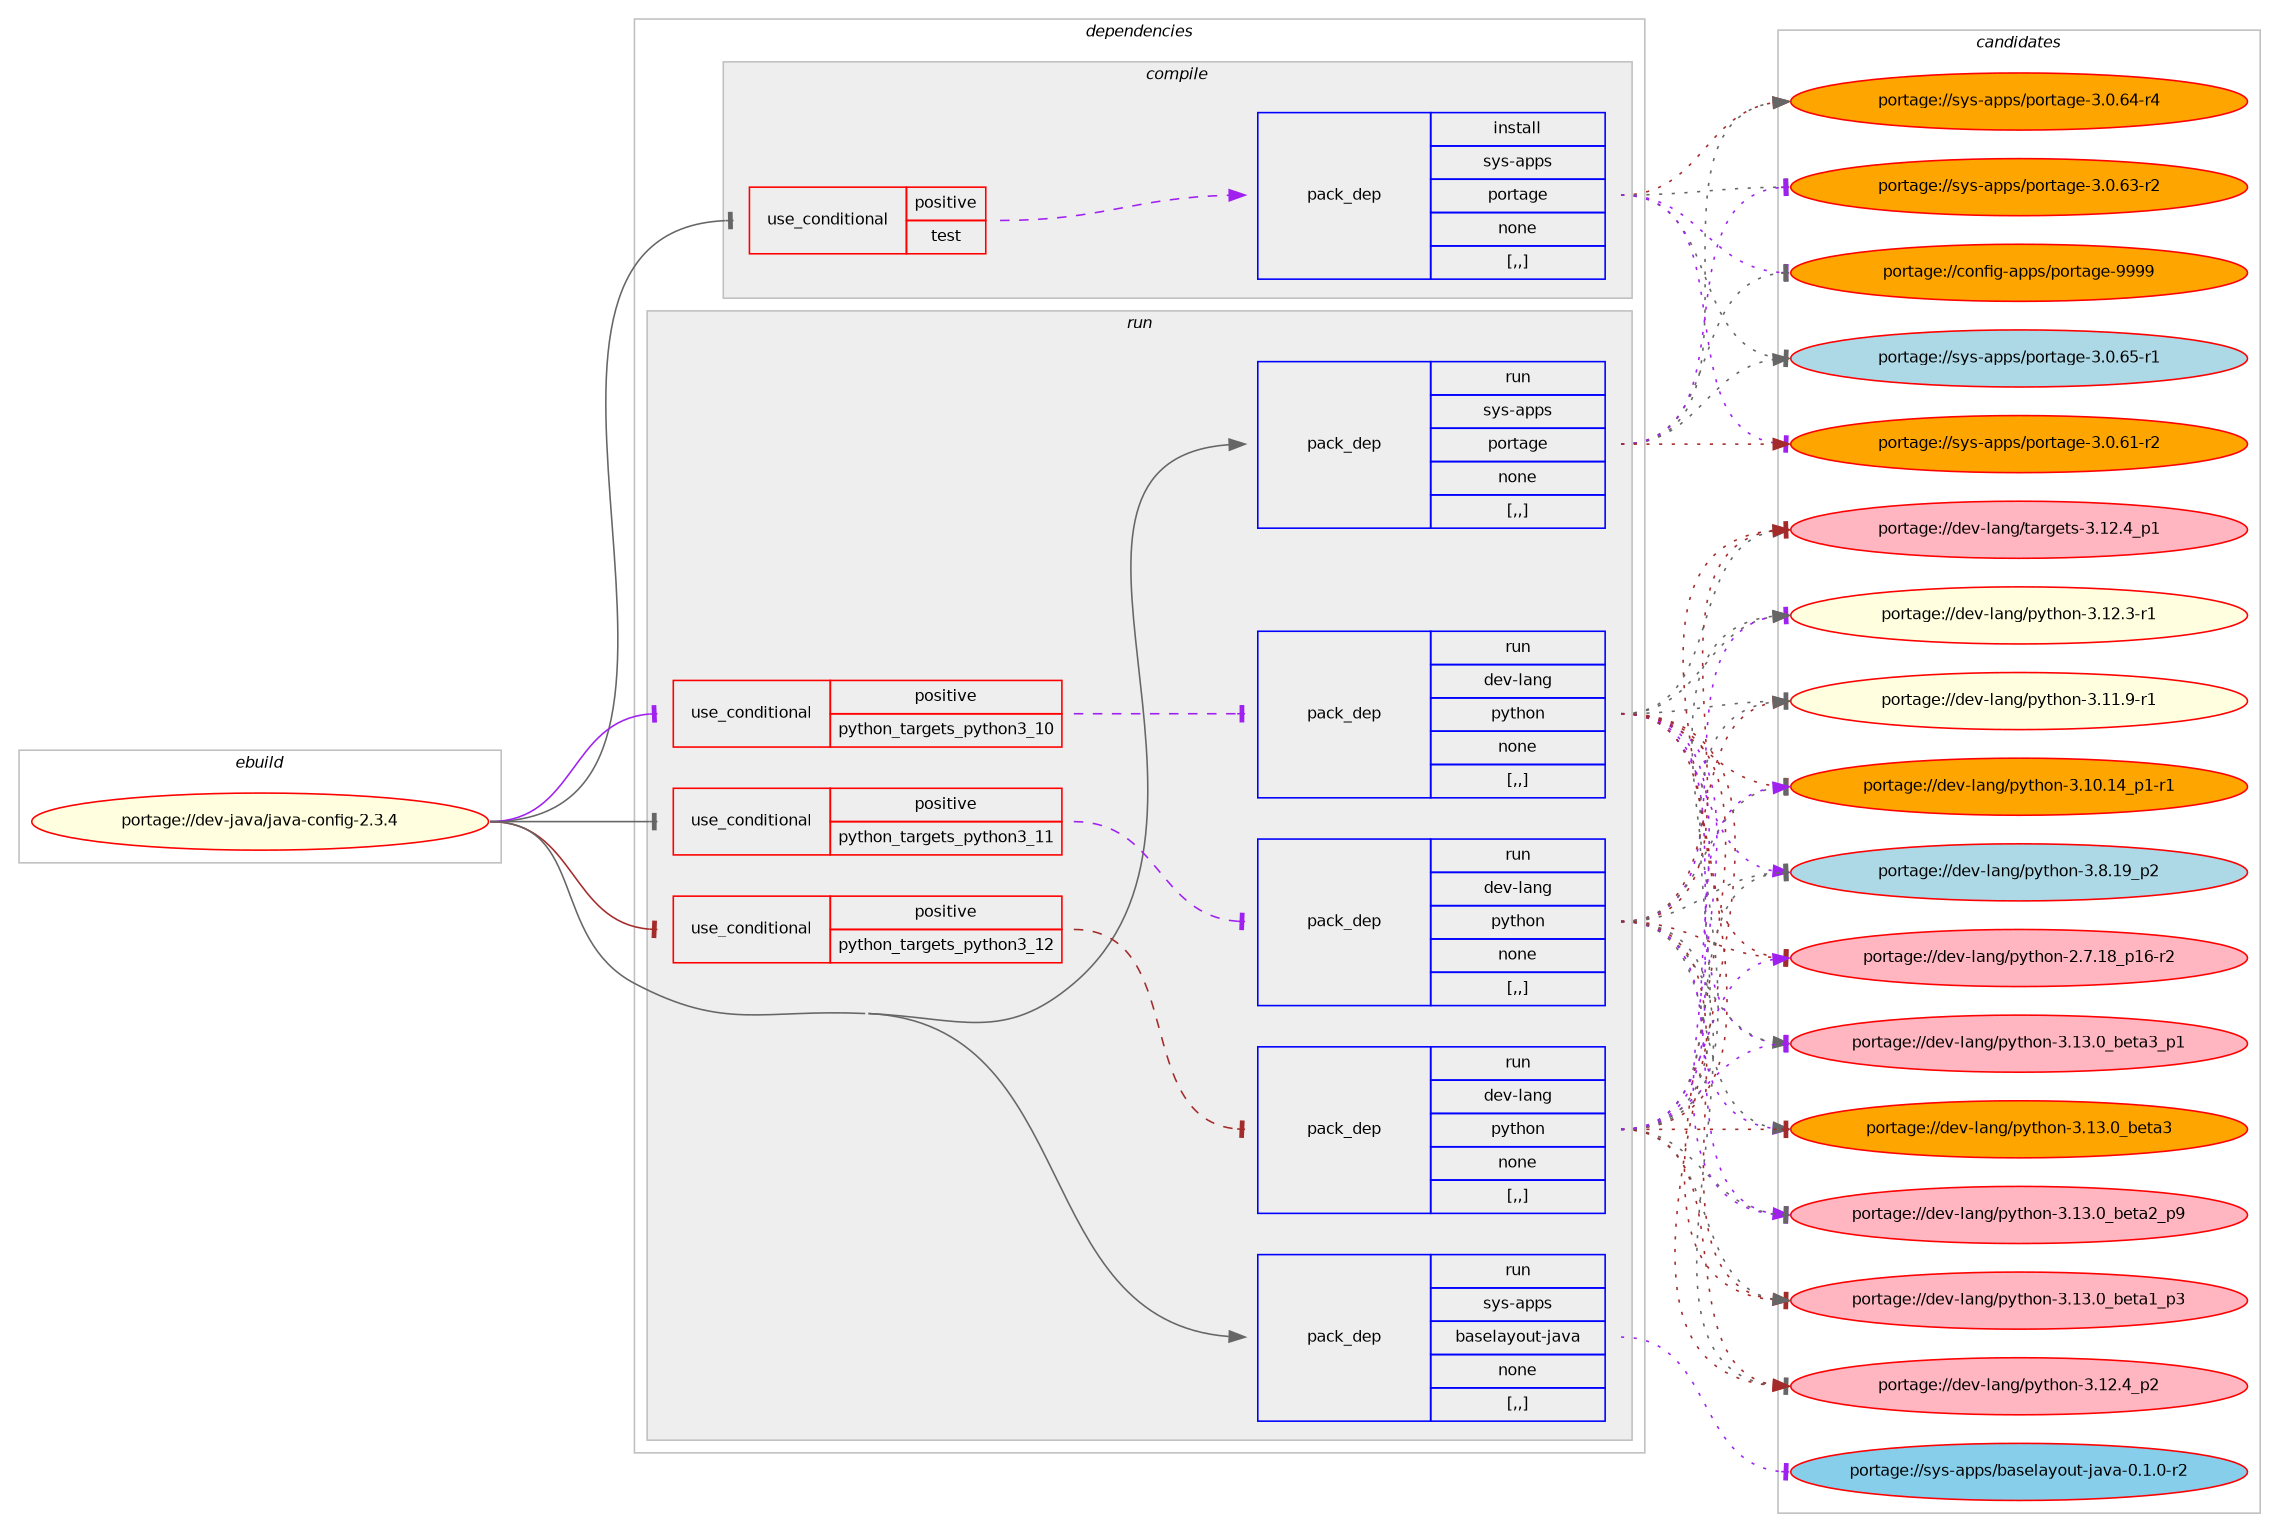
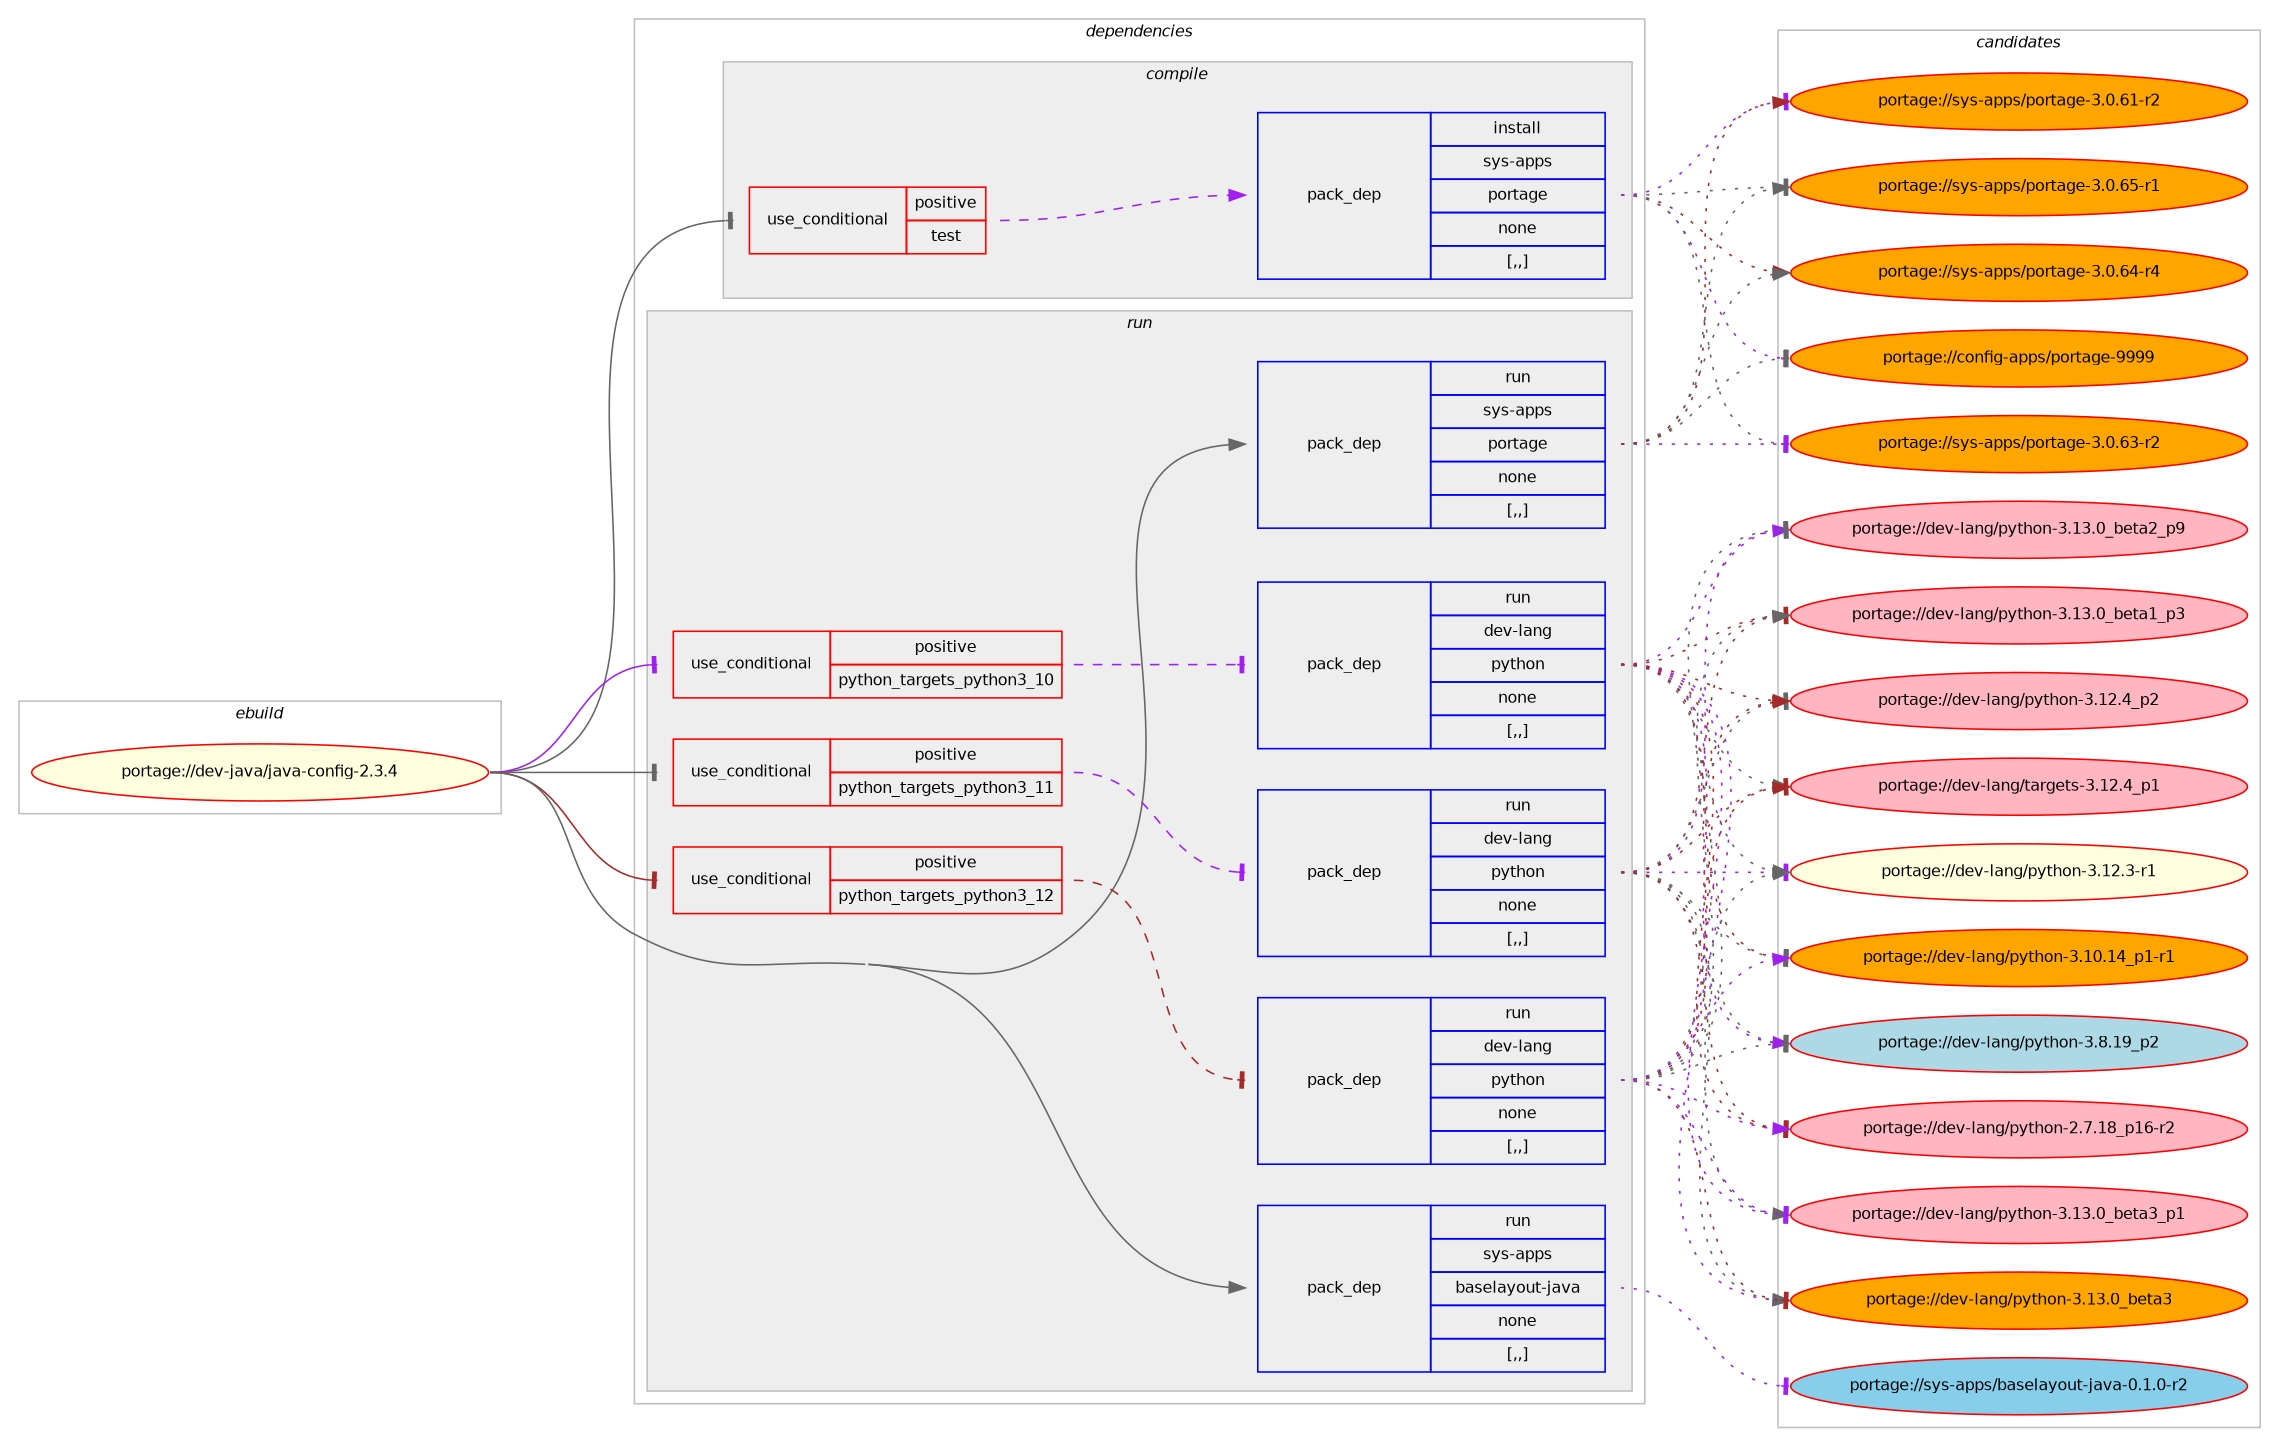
(2019, 358) -> (2019, 187)
(2019, 701) -> none
